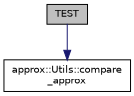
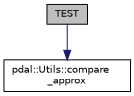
(67, 76) -> (67, 76)
